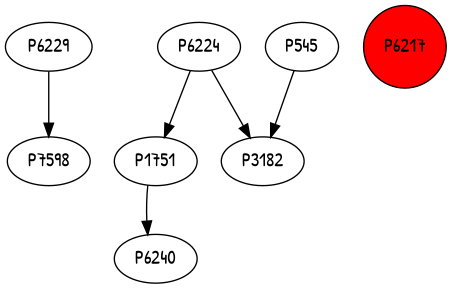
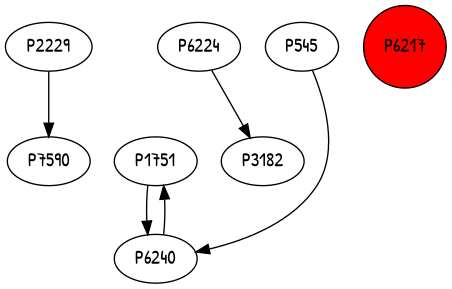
(49, 47) -> (49, 47)
(285, 97) -> (314, 189)
(180, 98) -> (165, 217)
(49, 161) -> (49, 161)
